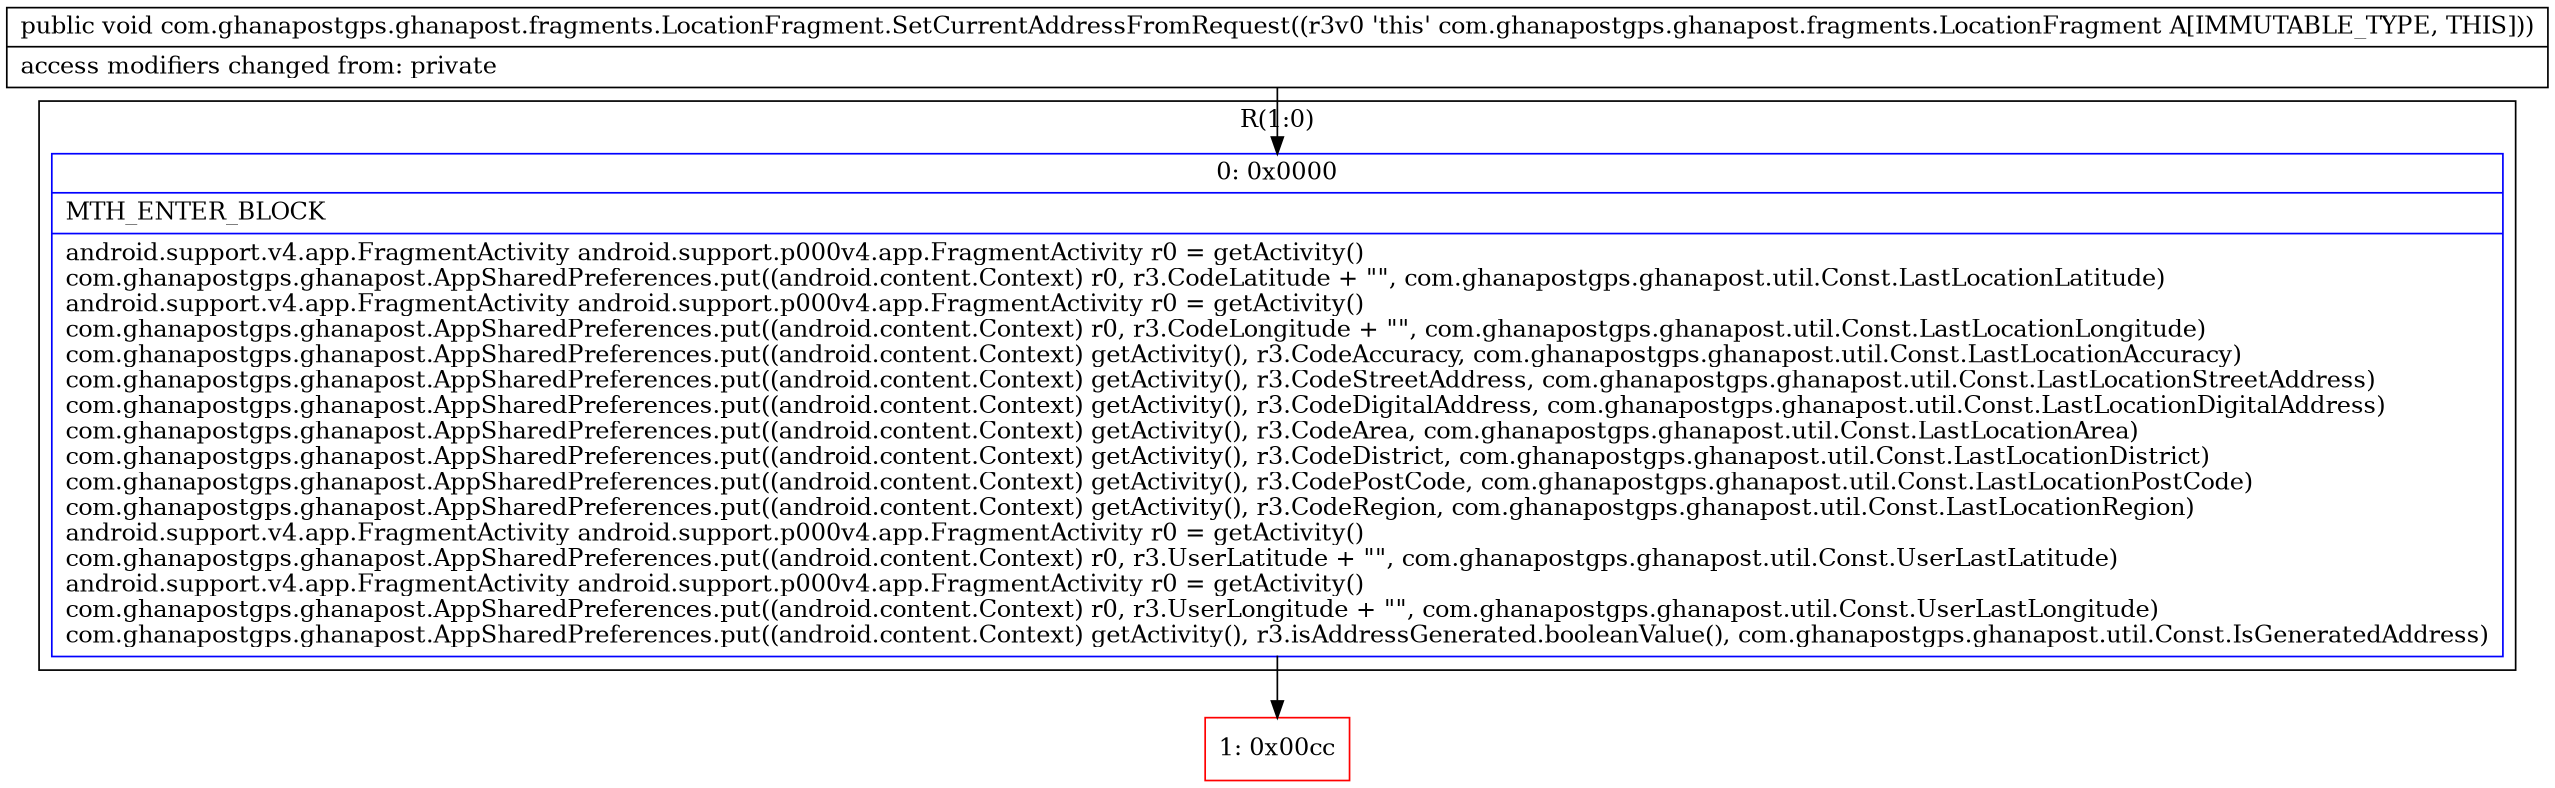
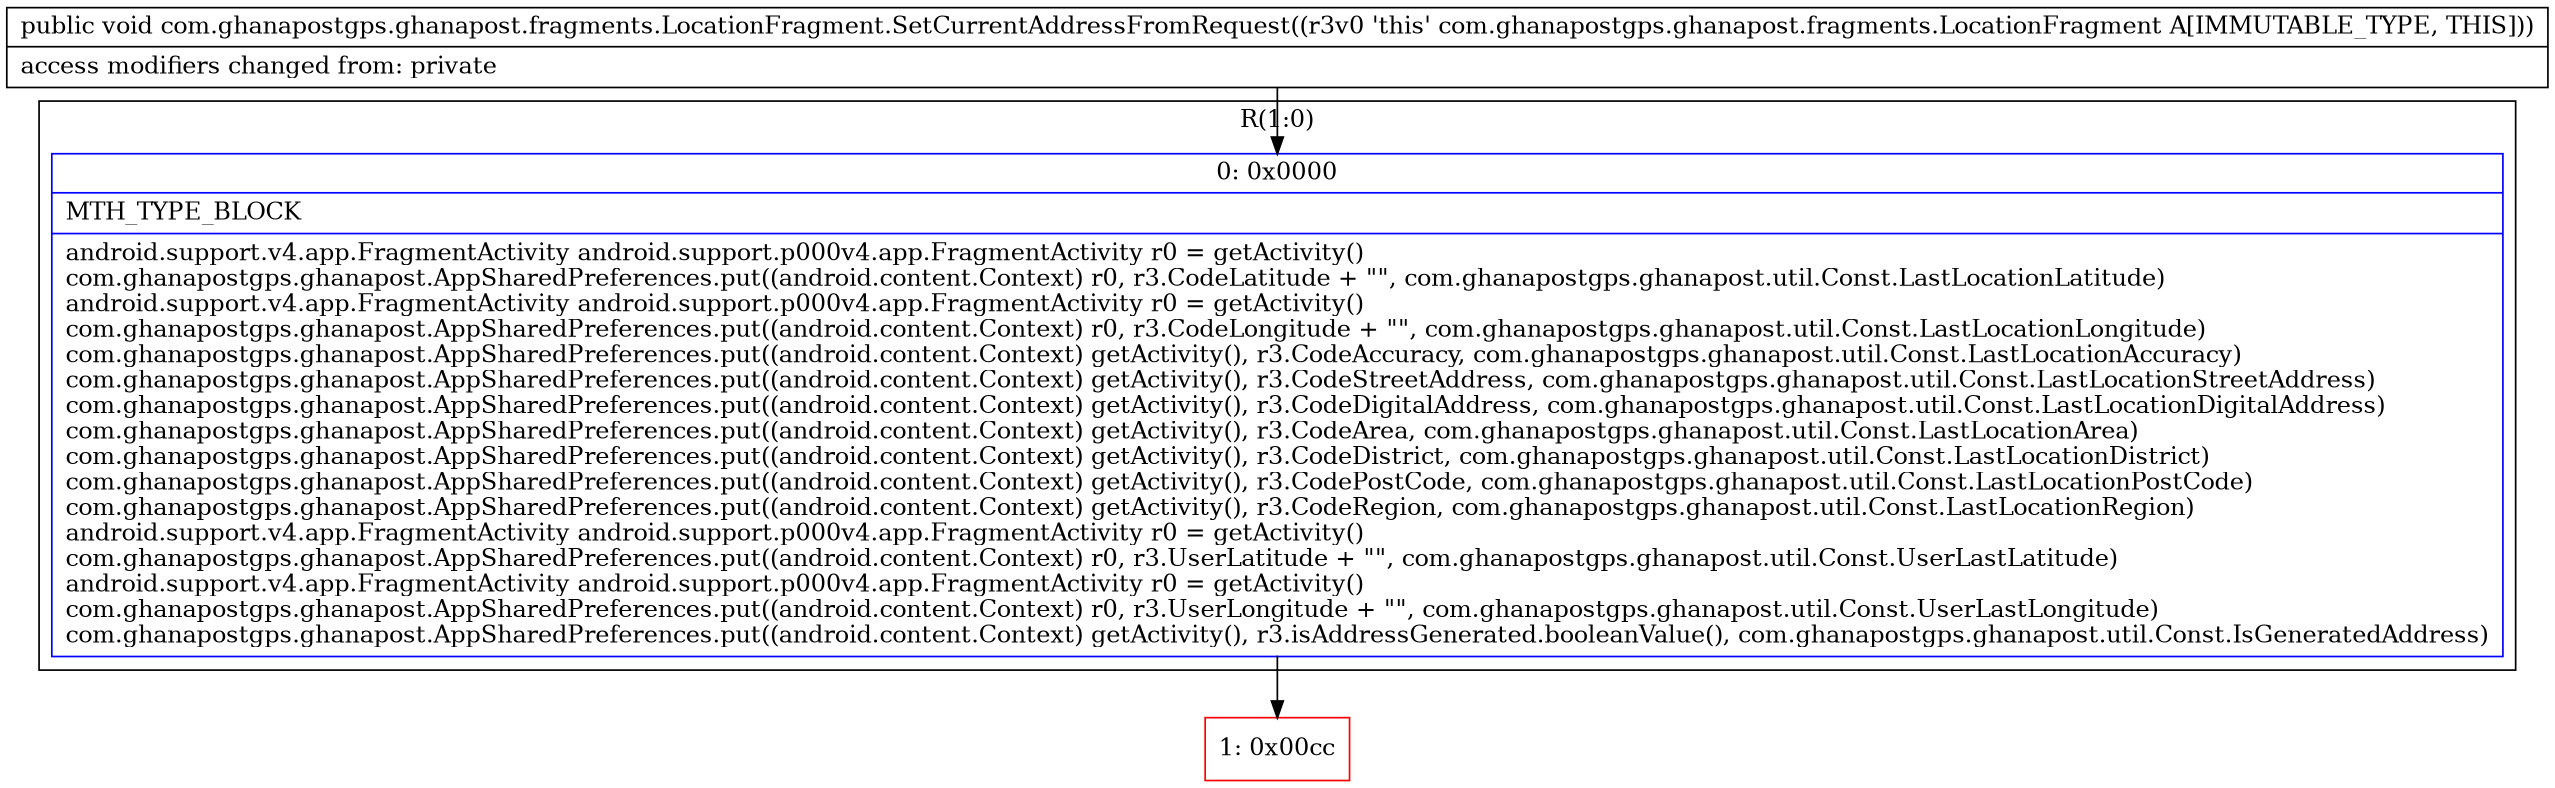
(196, 212) -> (183, 212)
